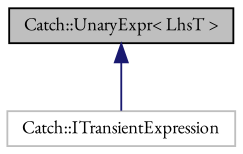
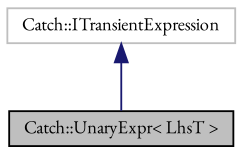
(121, 87) -> (121, 87)
